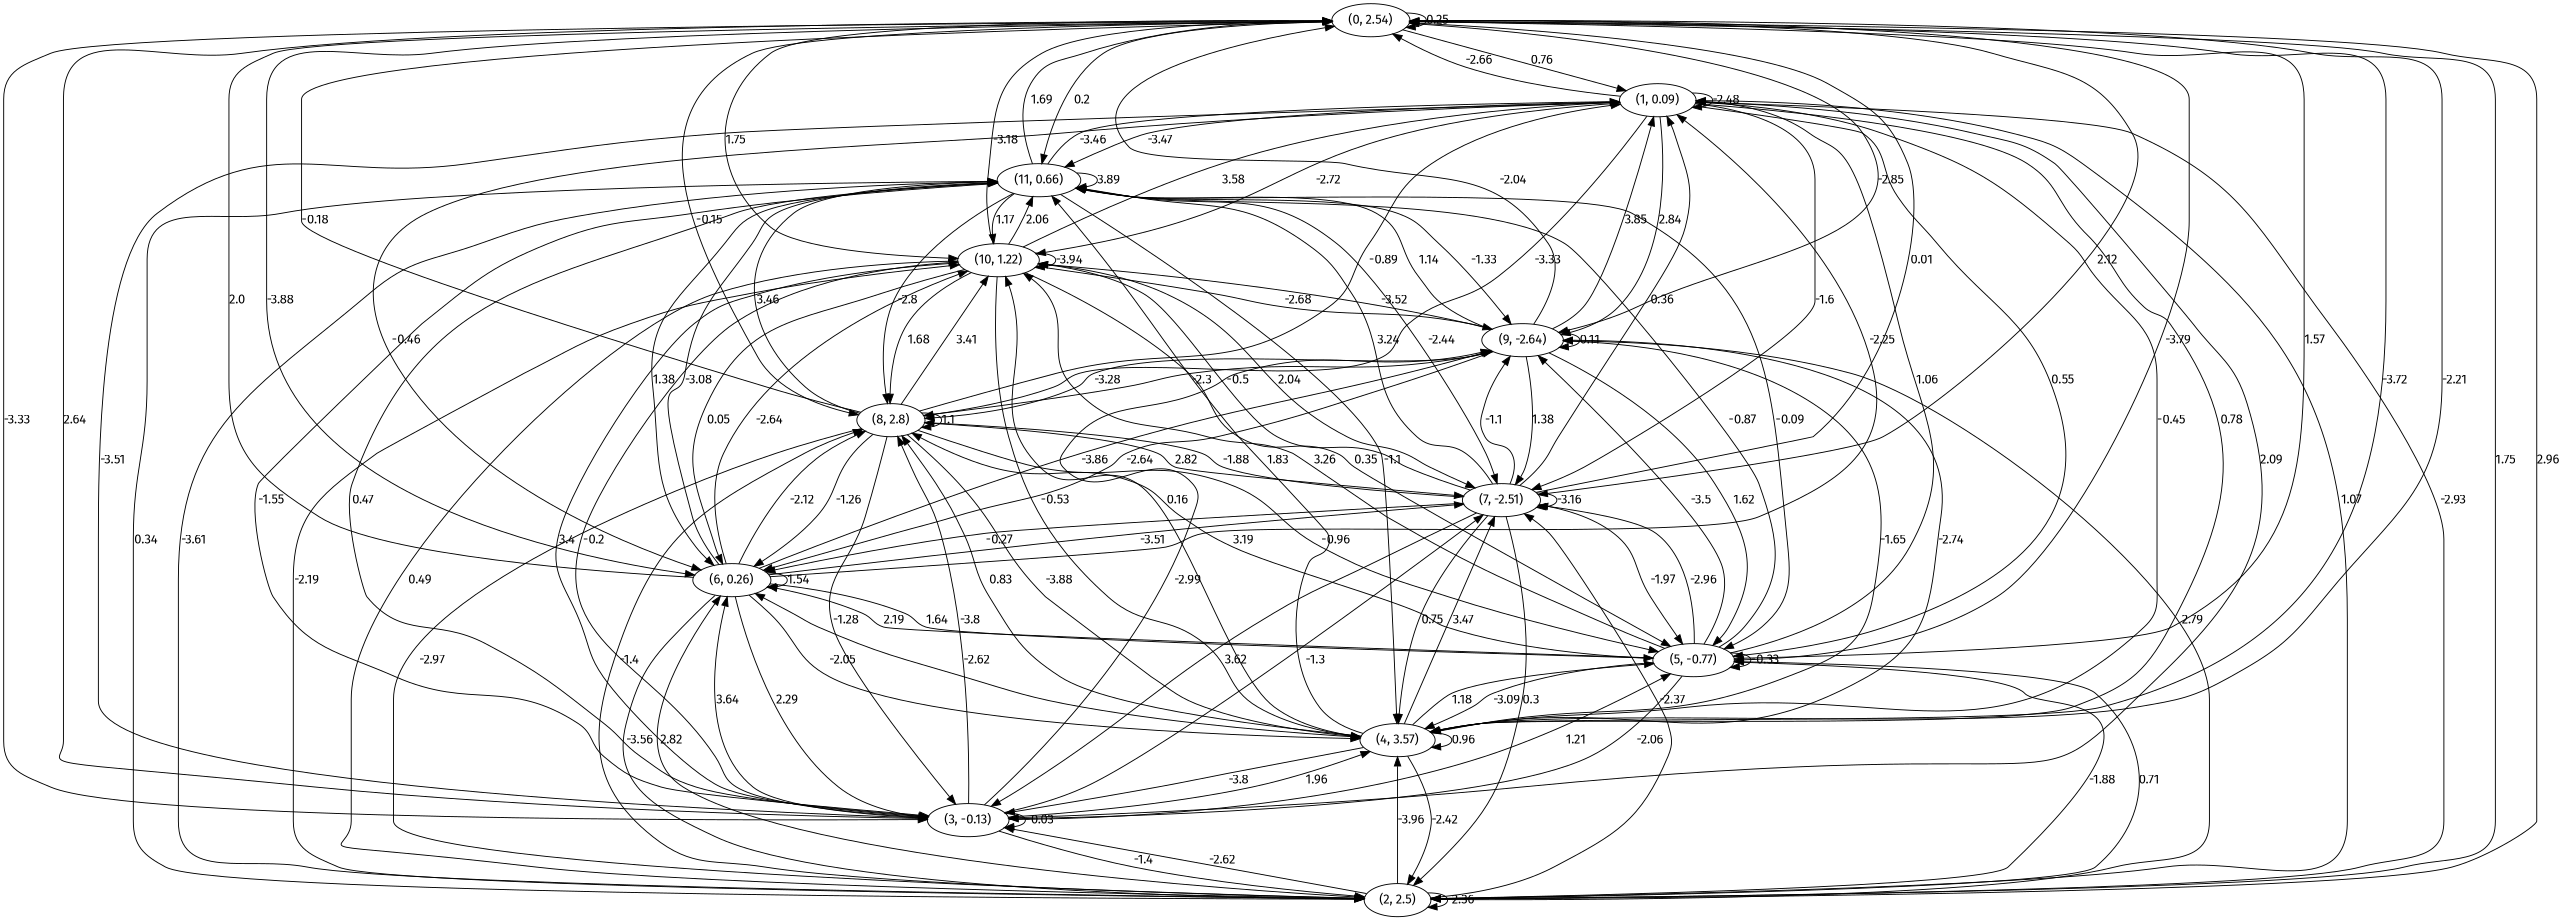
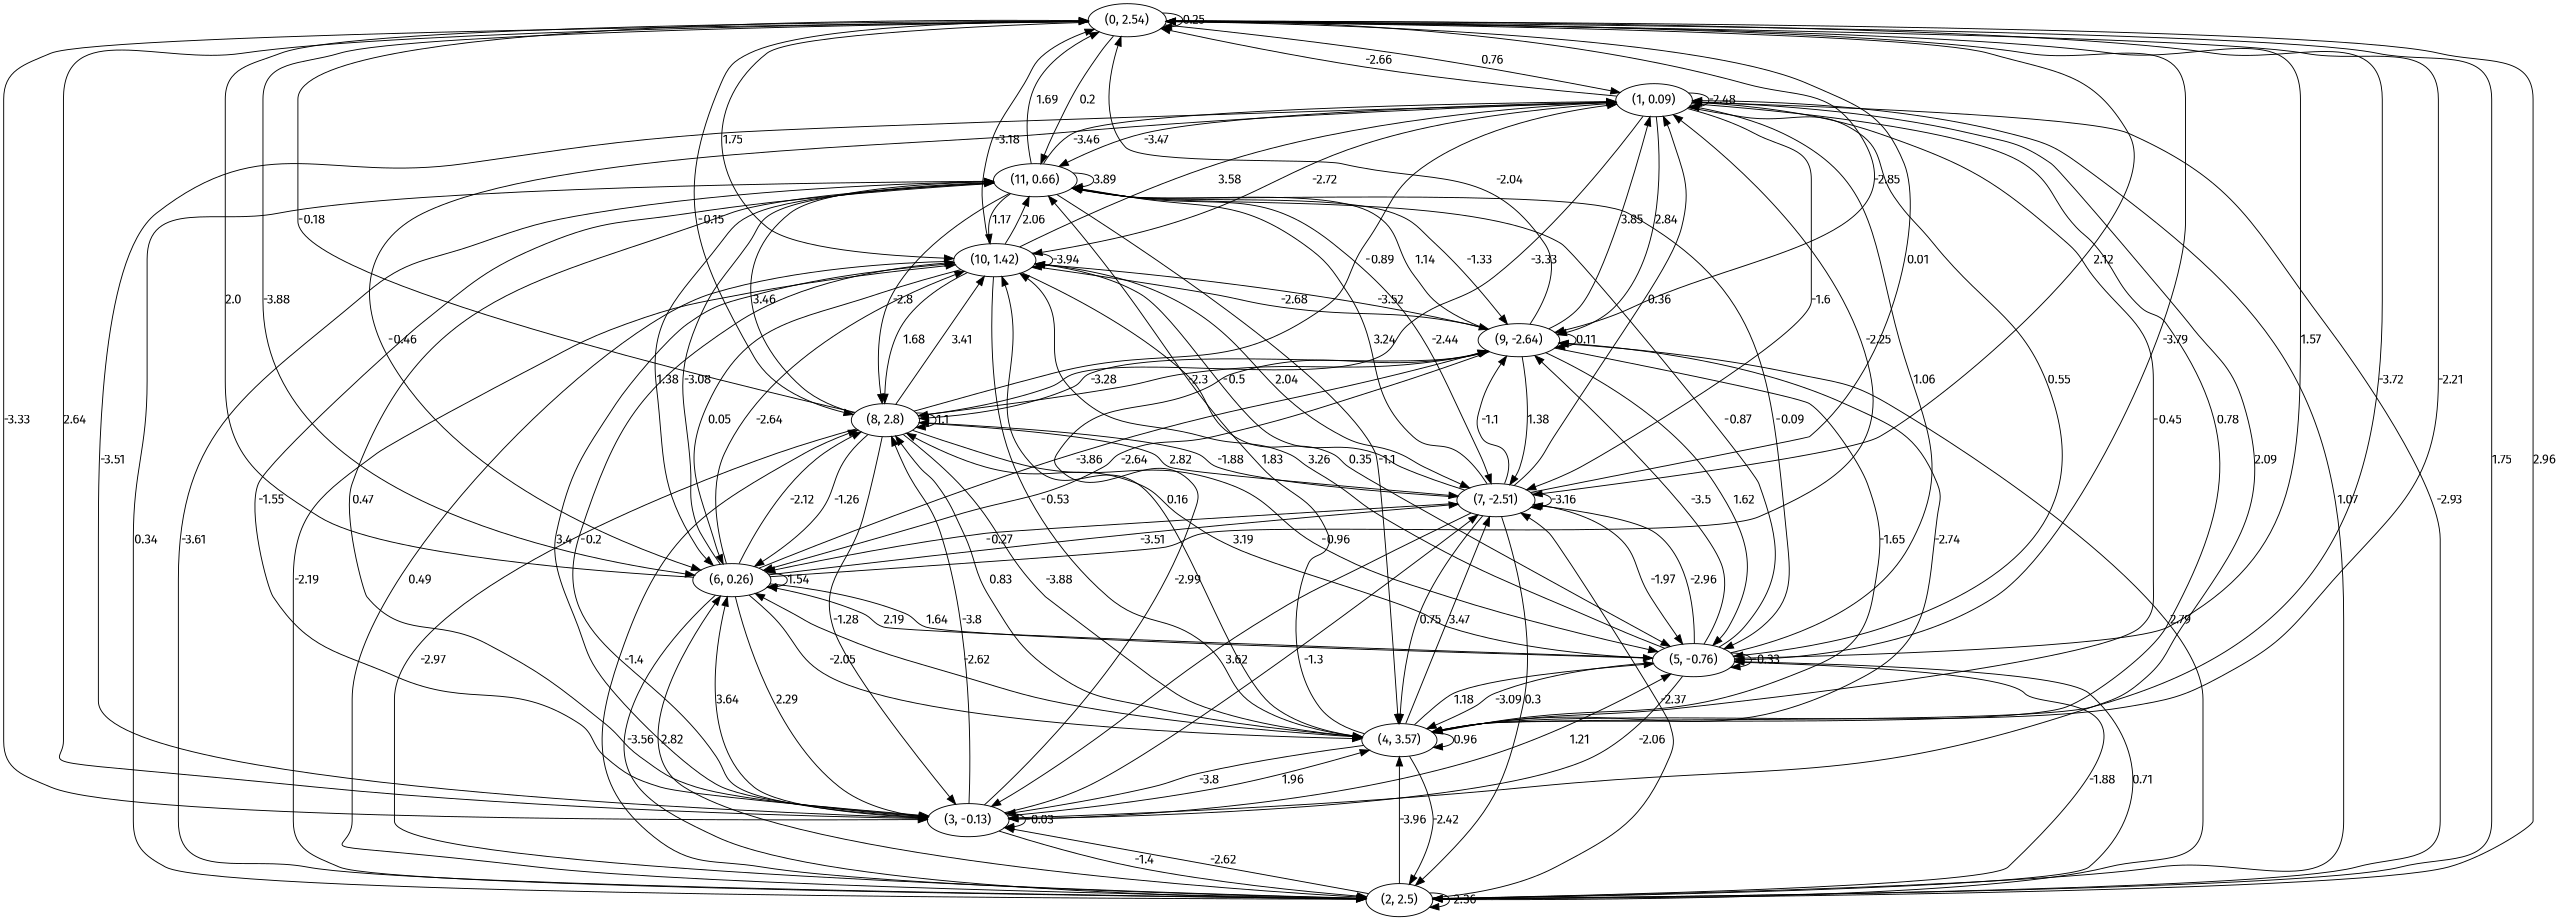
(999, 260) -> (995, 260)
(1694, 660) -> (1694, 660)
